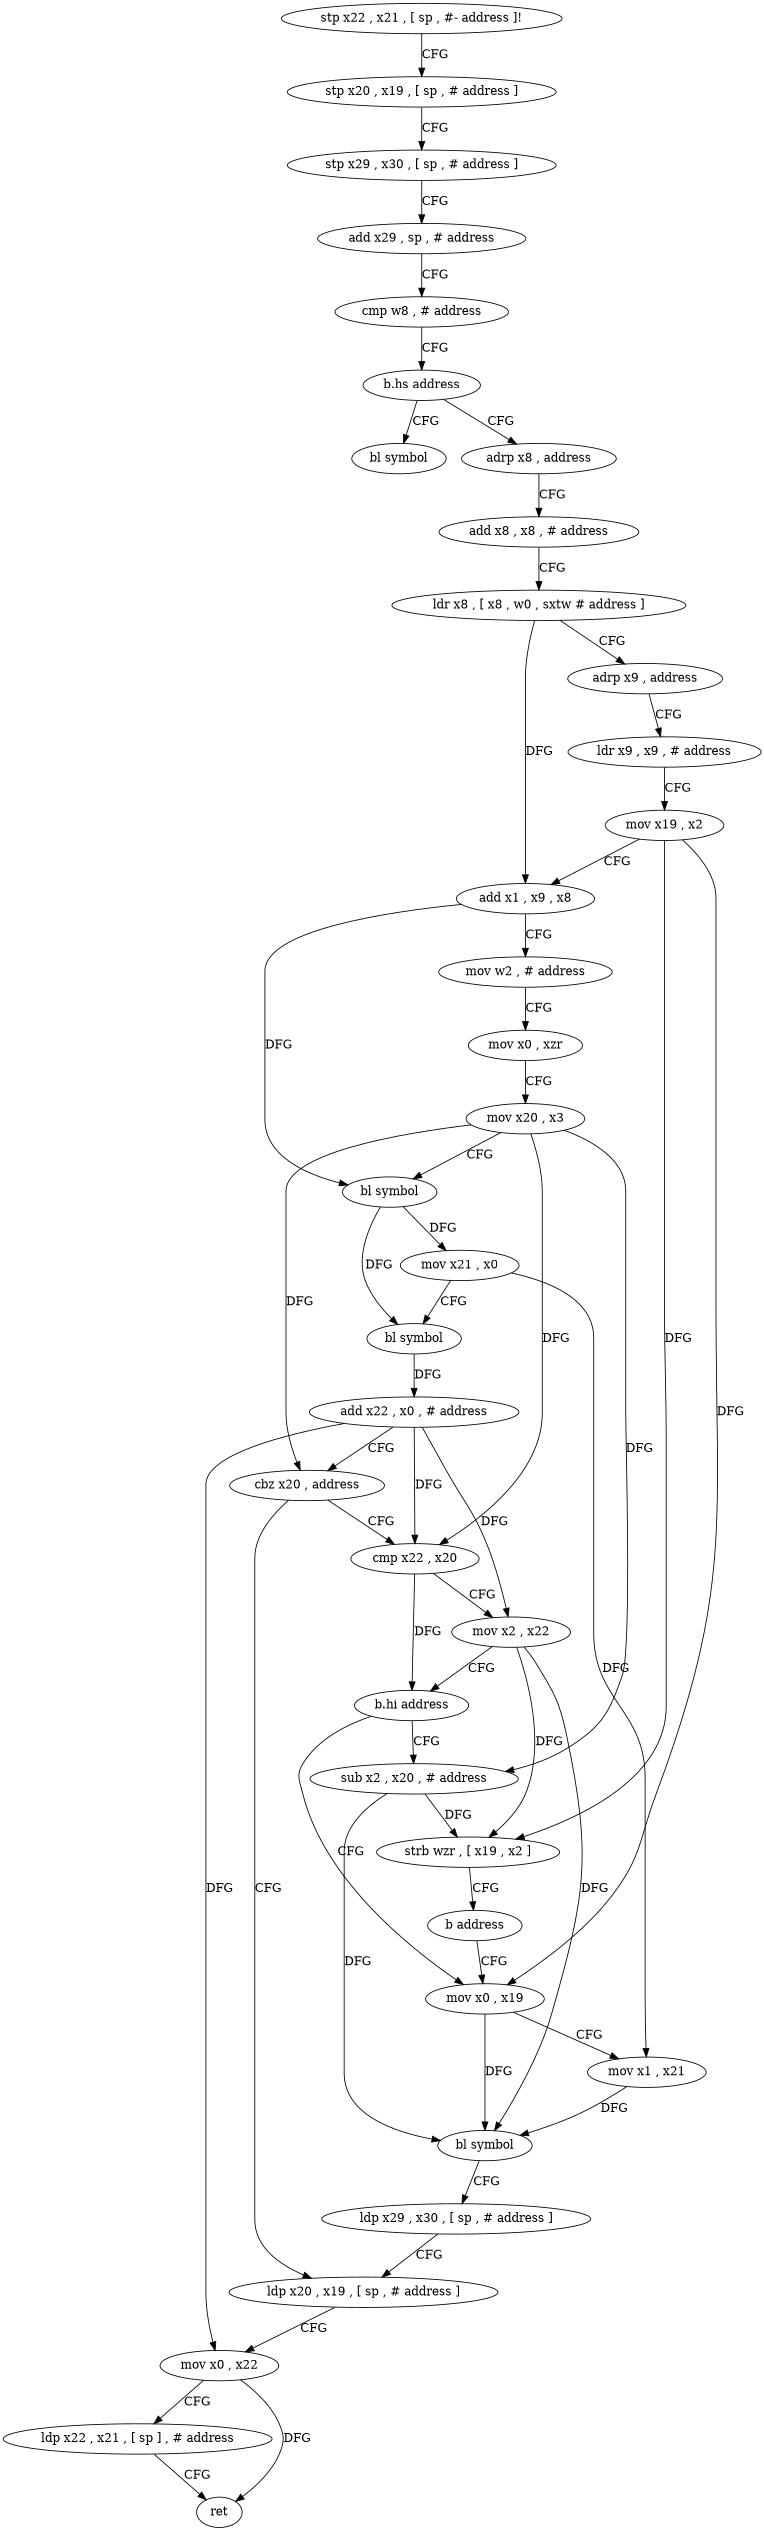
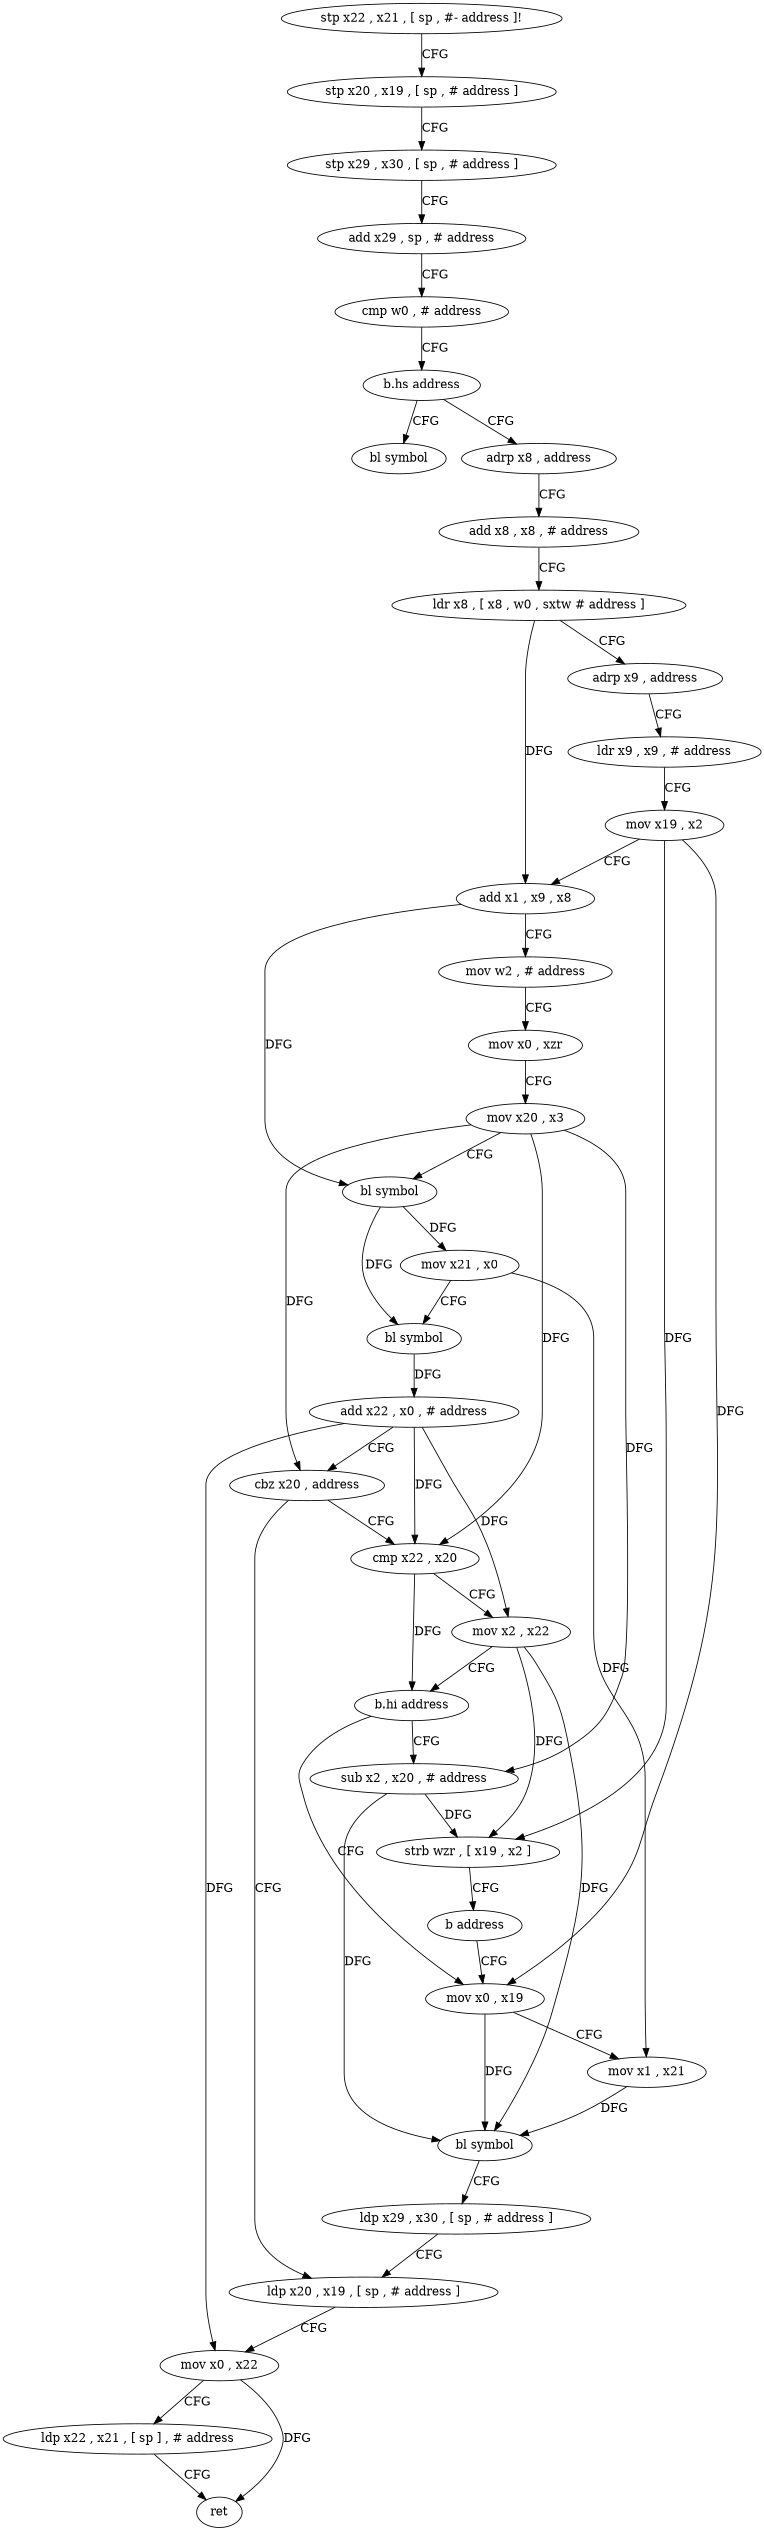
(422, 312) -> (422, 312)
